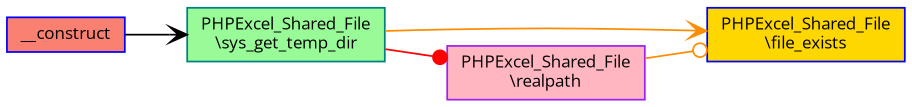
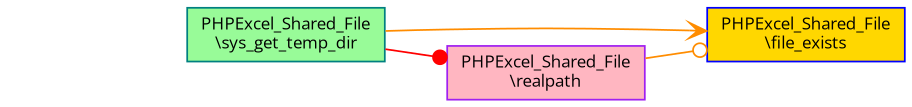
(66, 35) -> none
